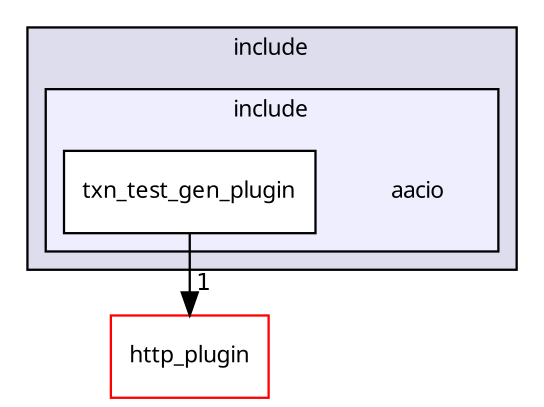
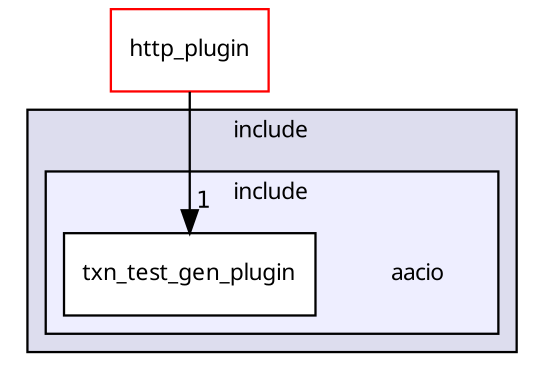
(190, 263) -> (190, 151)
